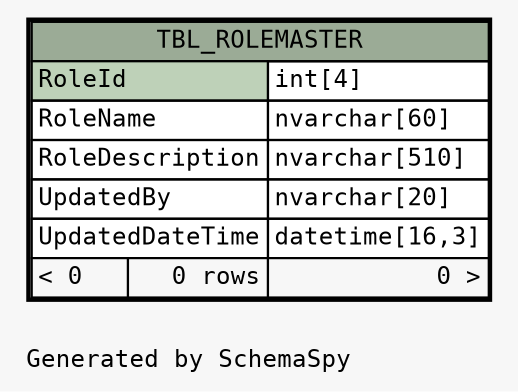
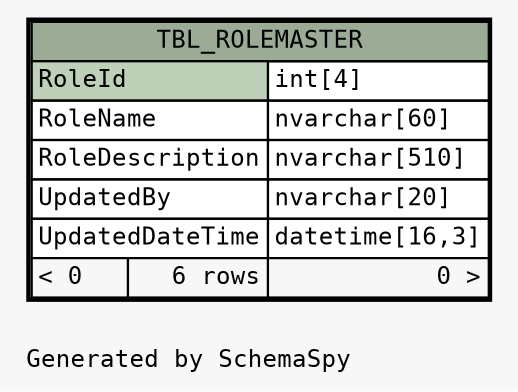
(217, 277) -> (217, 277)
